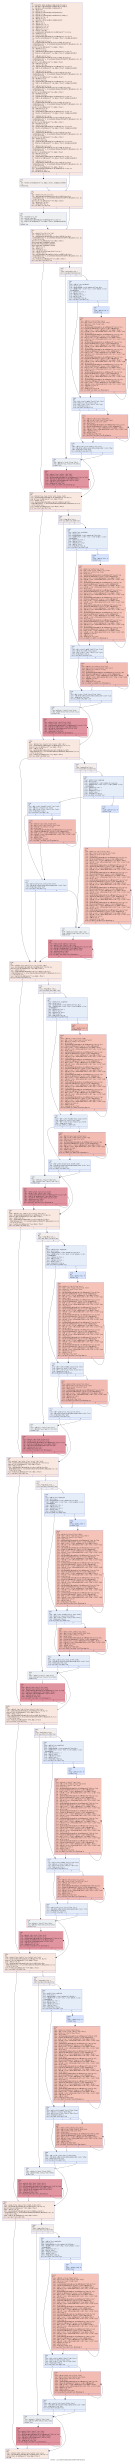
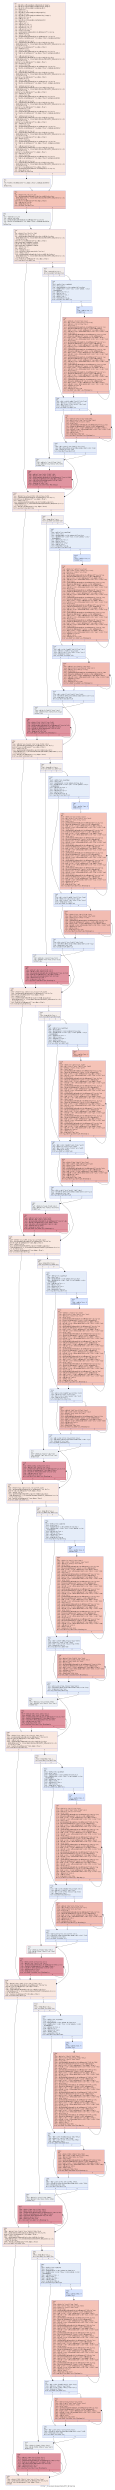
(56, 200) -> (40, 200)
(81, 925) -> (72, 891)
